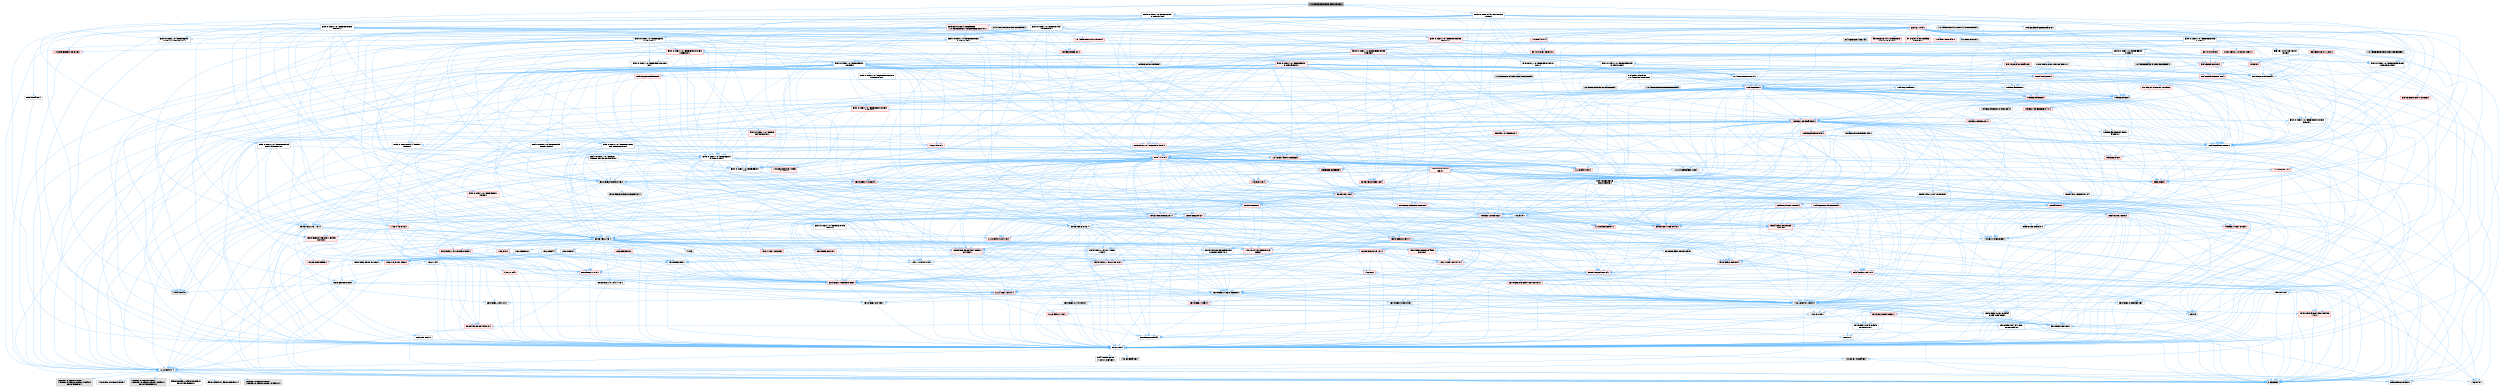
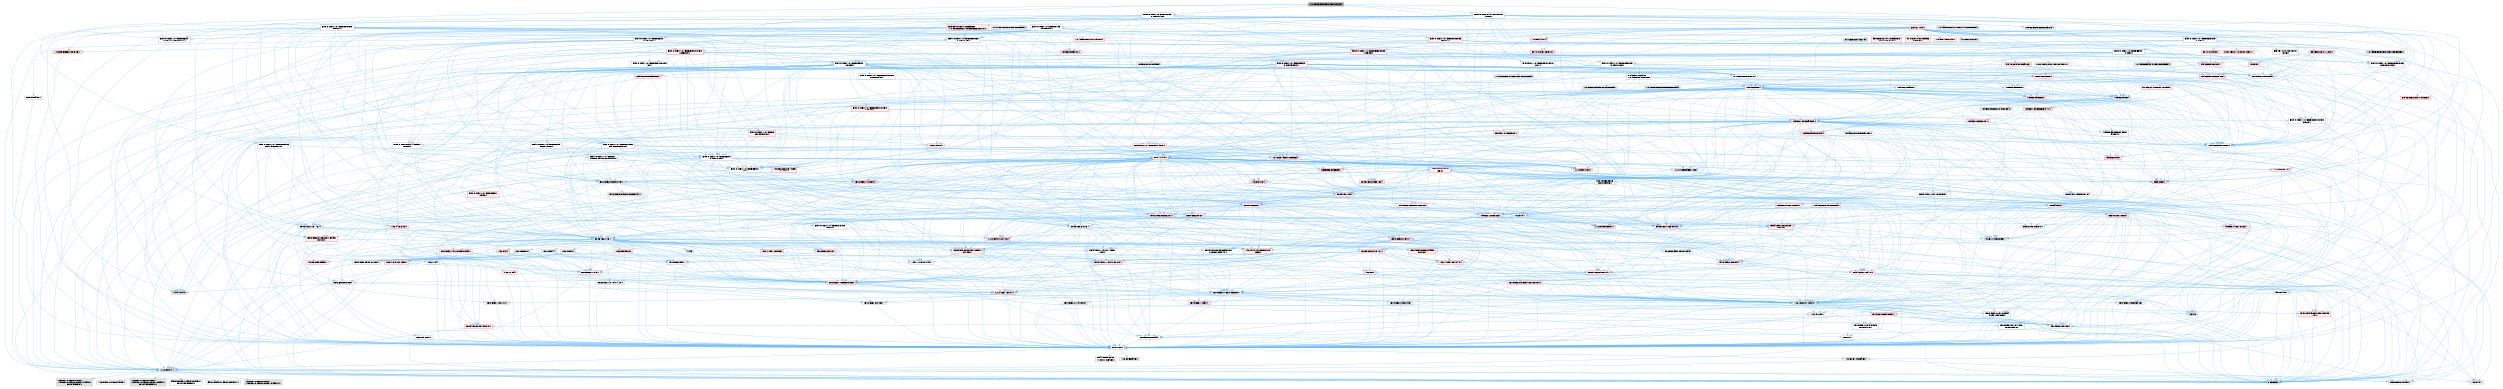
(1057, 314) -> none
